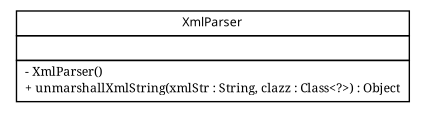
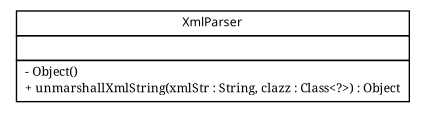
(64, 72) -> (52, 72)
